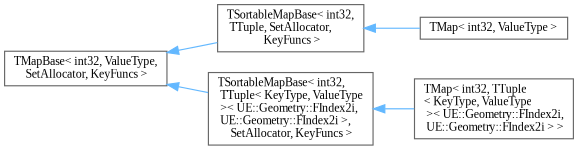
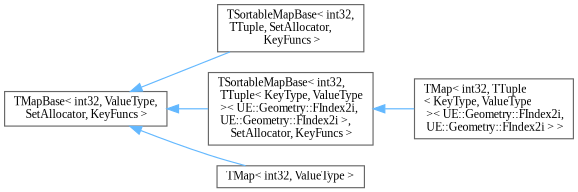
(398, 28) -> (193, 150)
